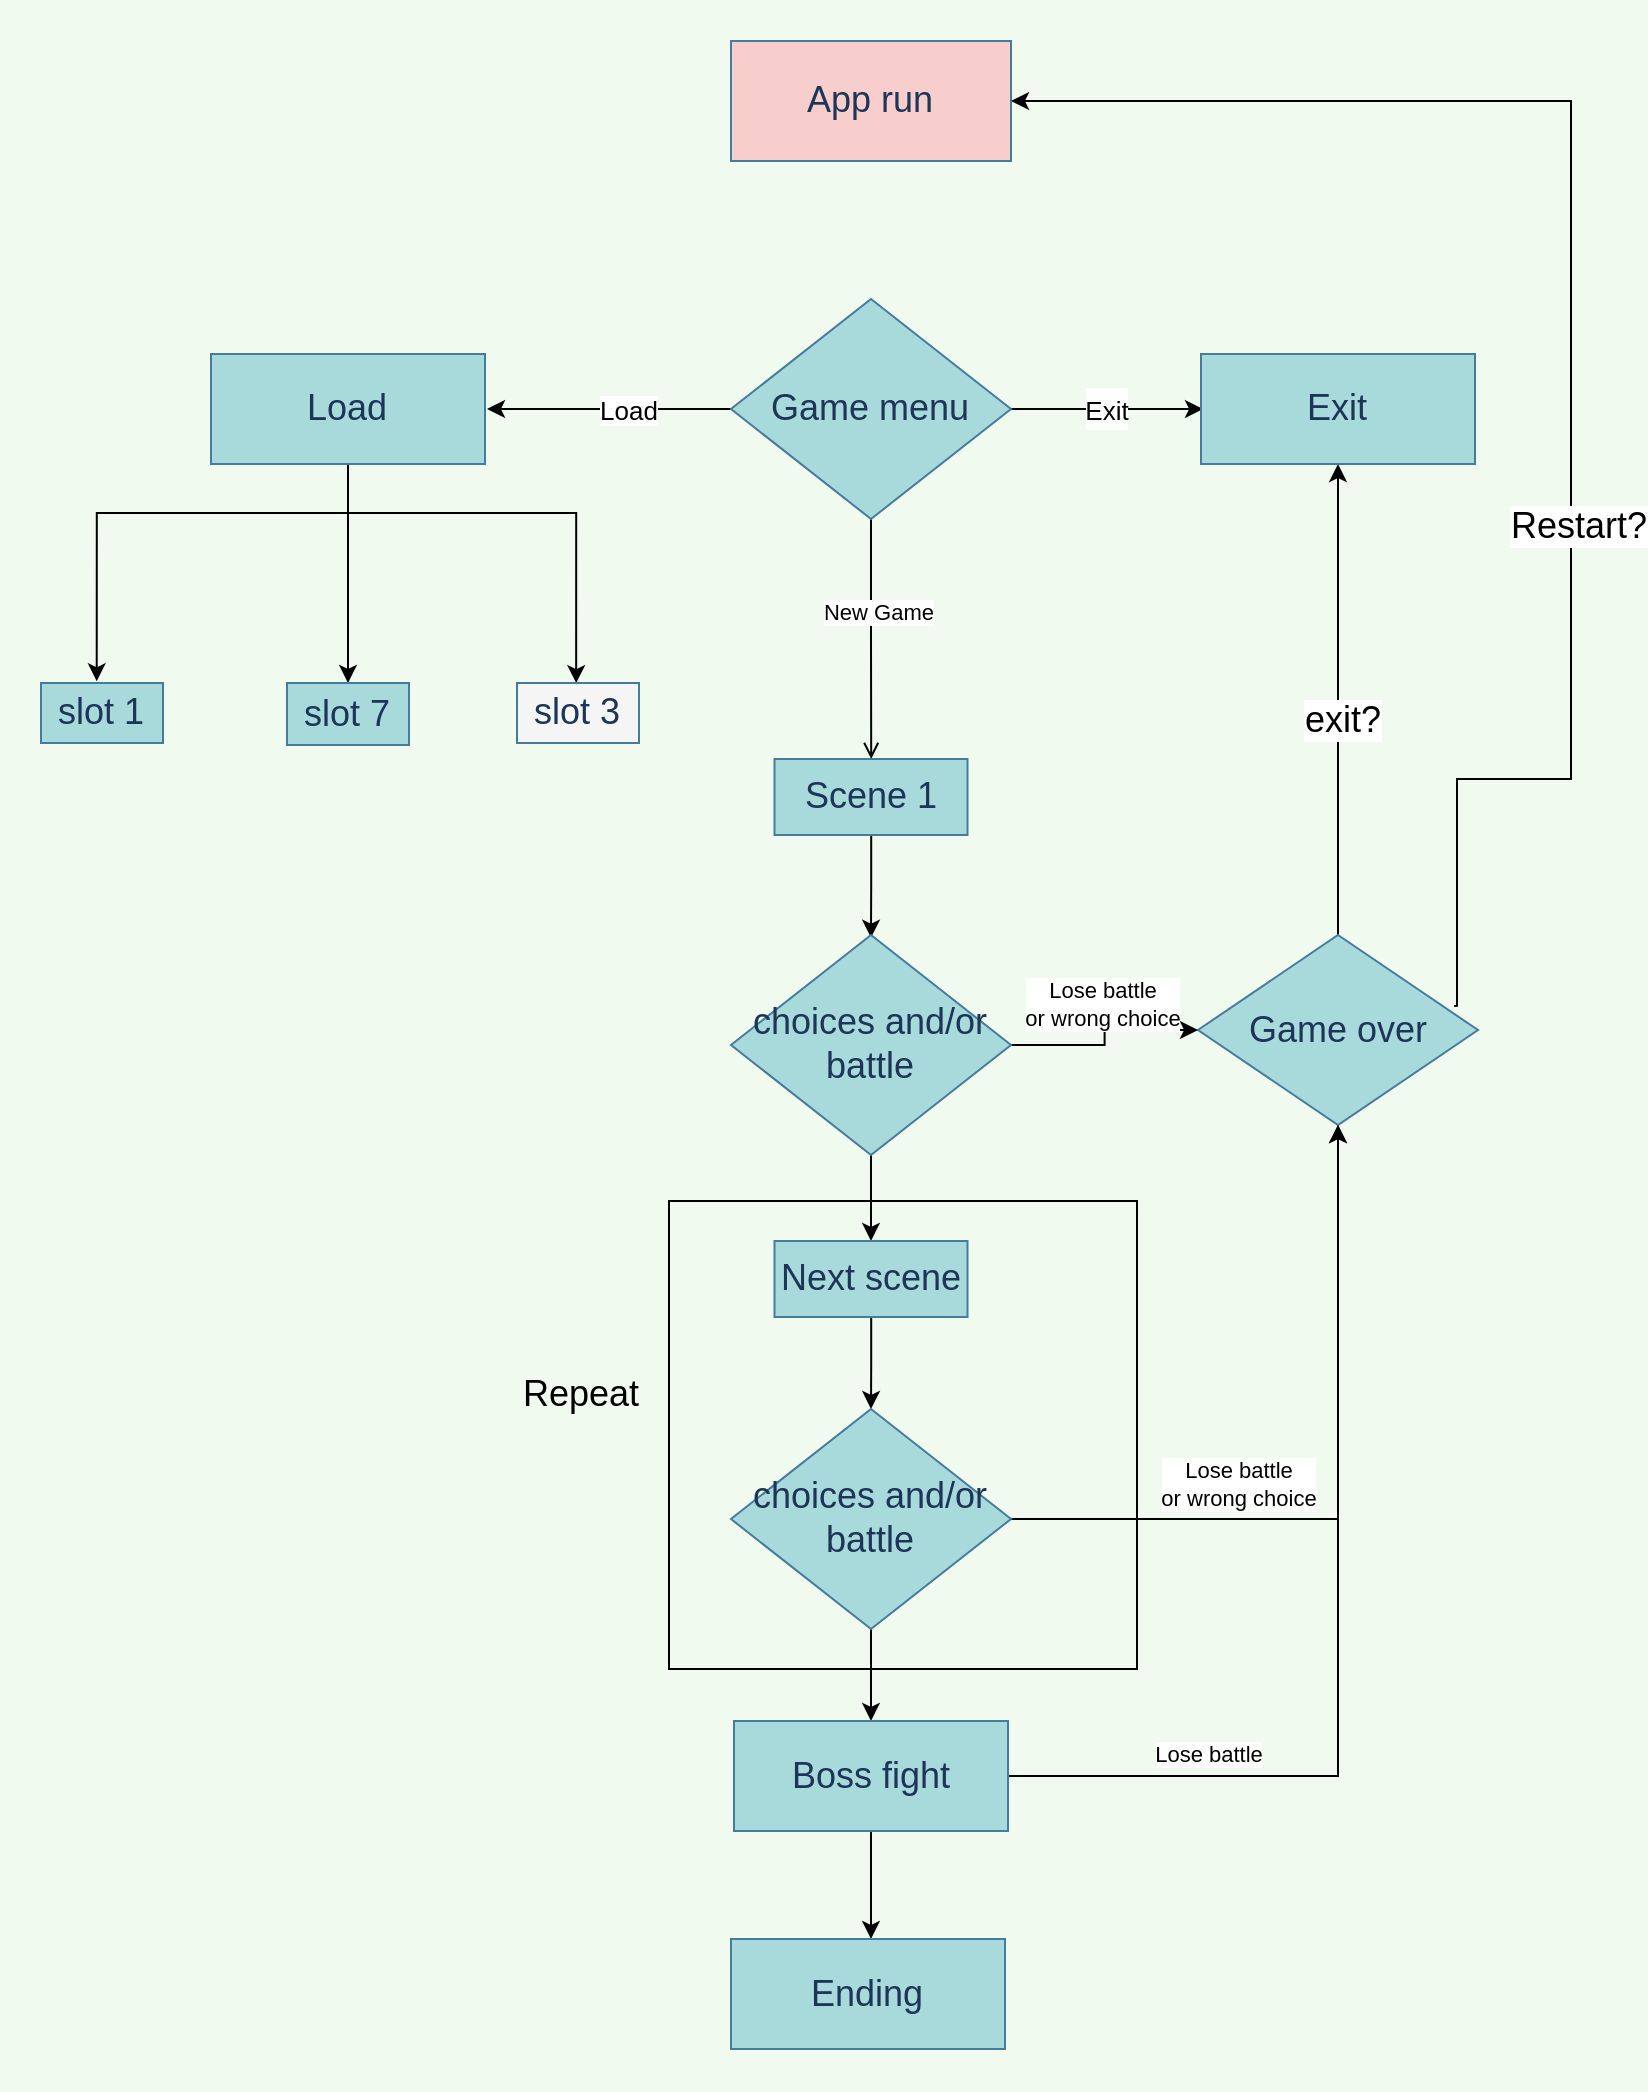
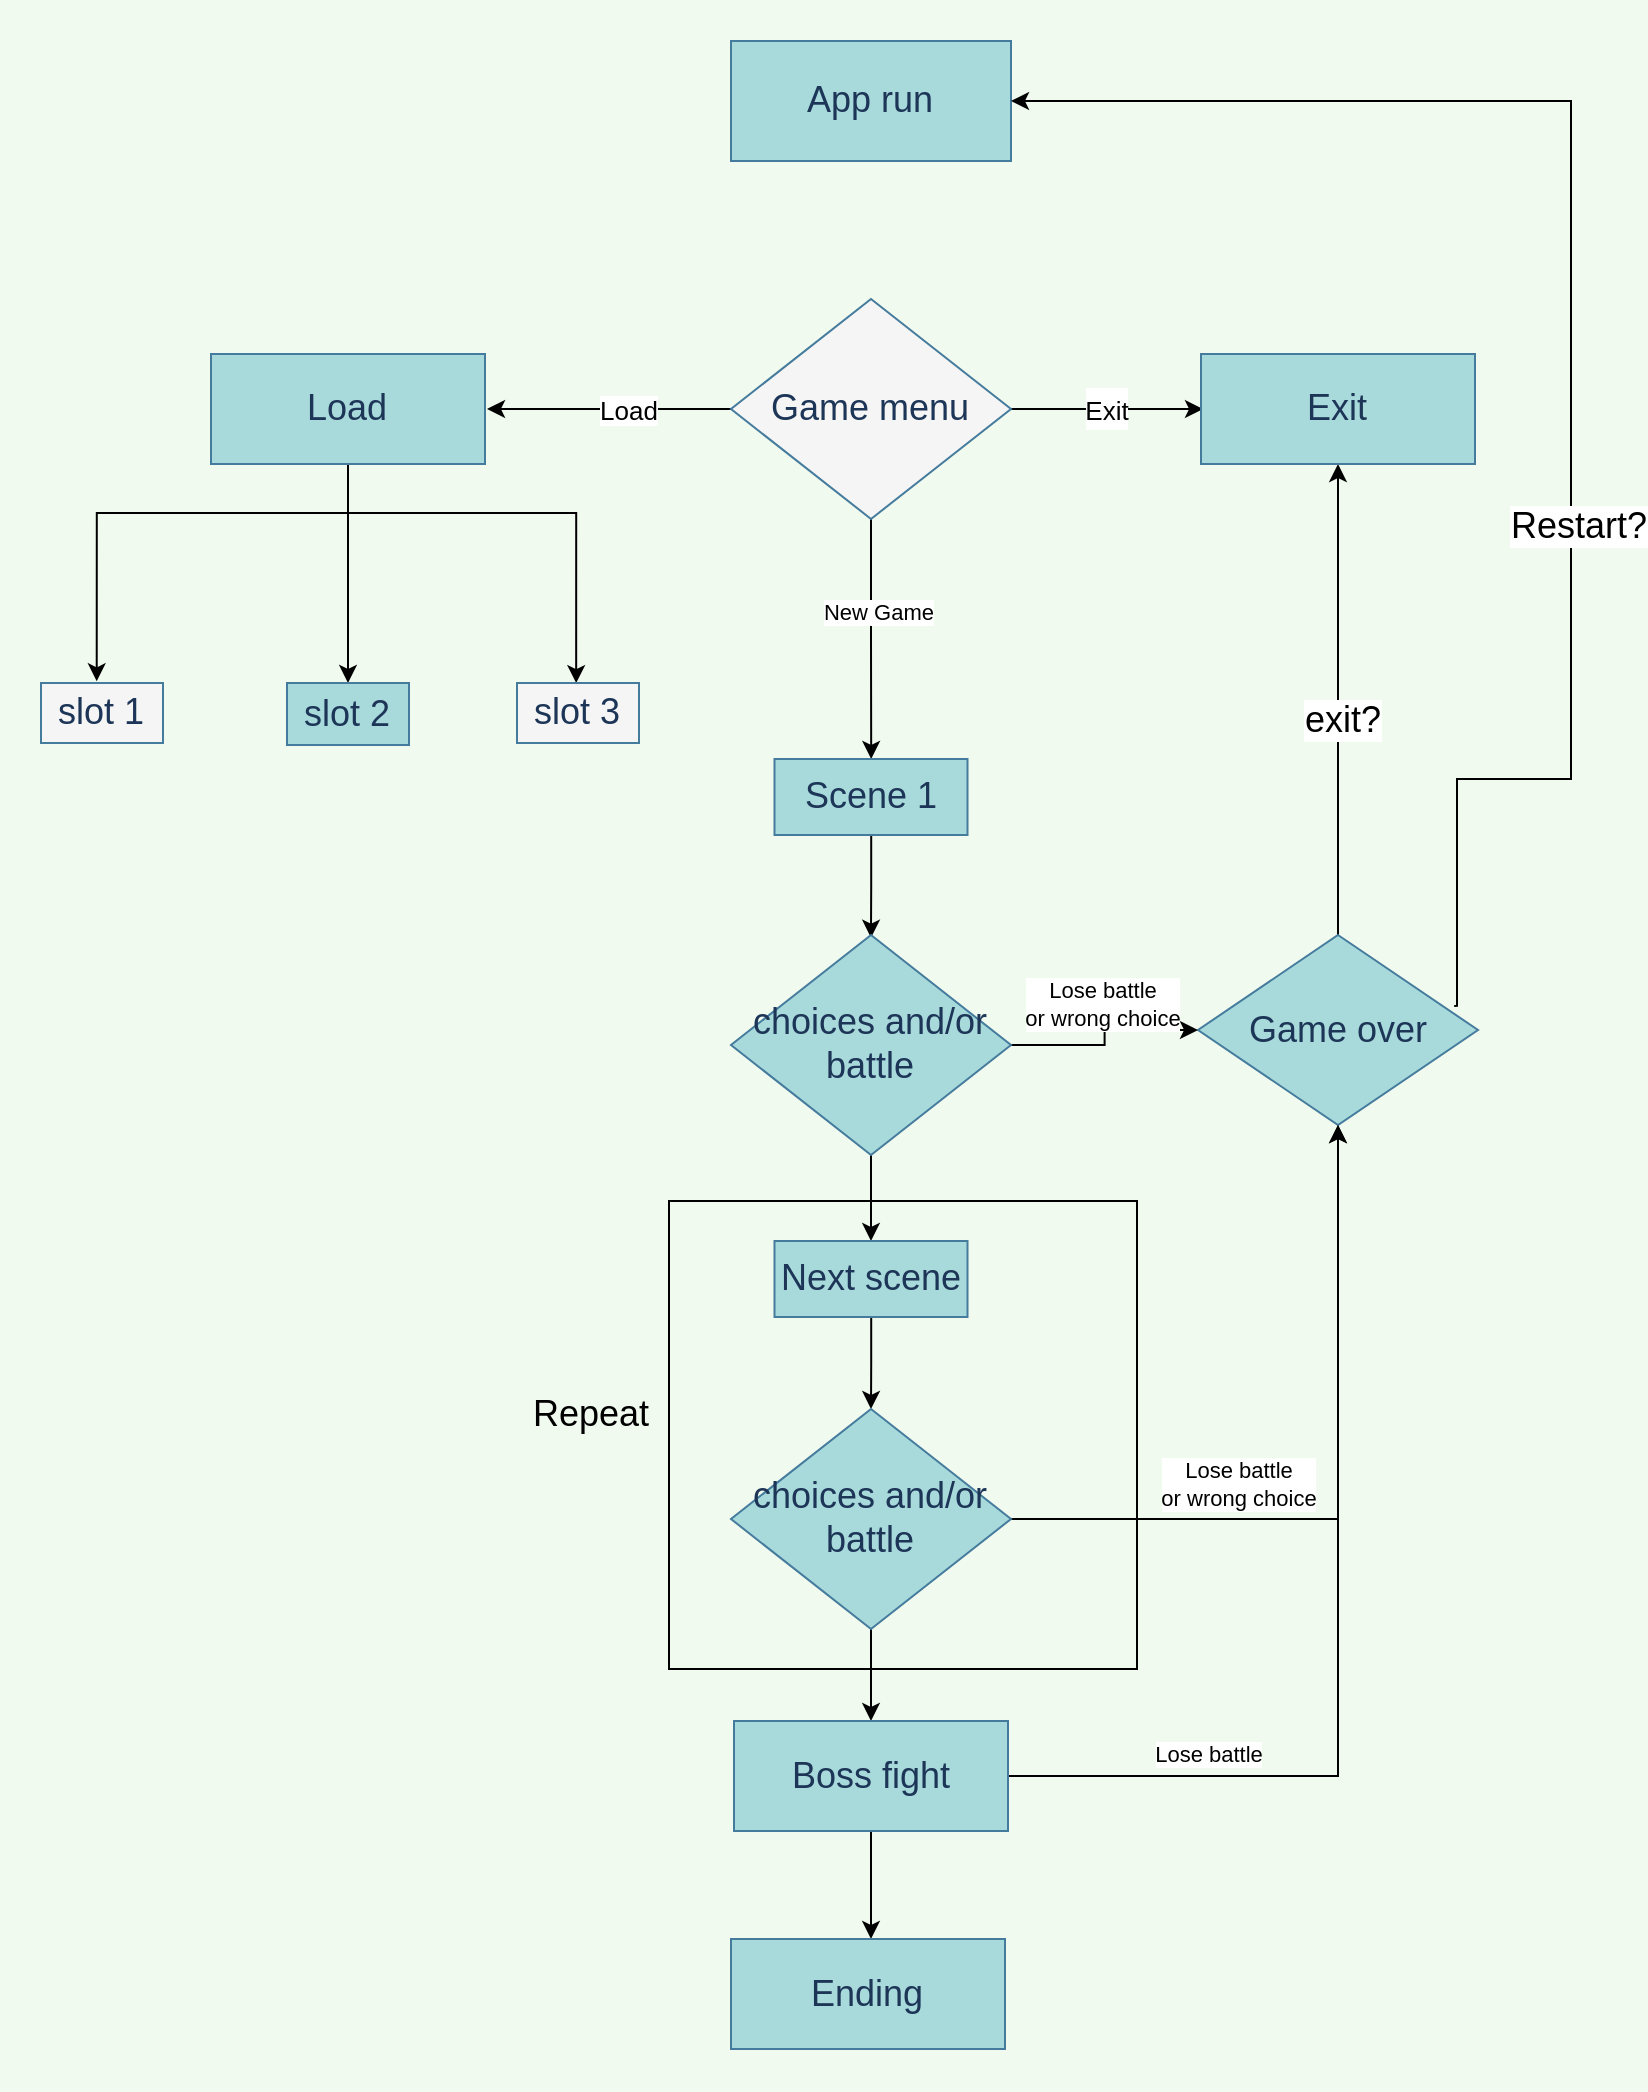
(871, 101) -> (871, 101)
(871, 409) -> (871, 409)
(102, 713) -> (102, 713)
(348, 715) -> (348, 715)
(871, 747) -> (871, 744)
(587, 1395) -> (597, 1415)
